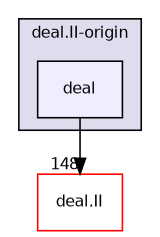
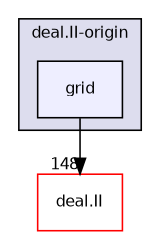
(80, 89) -> (80, 89)
